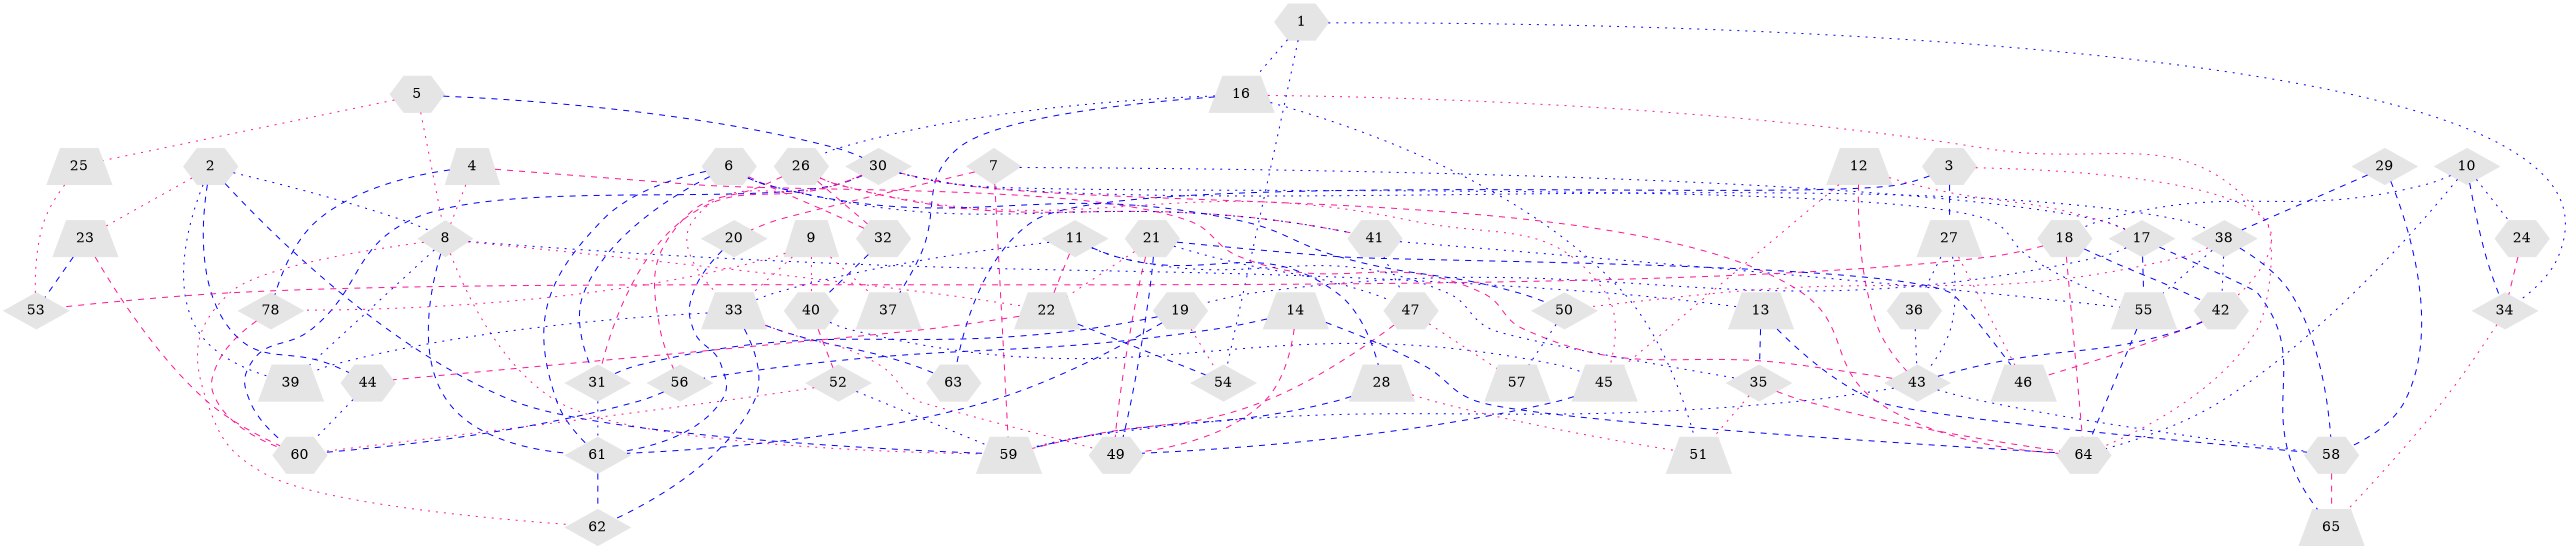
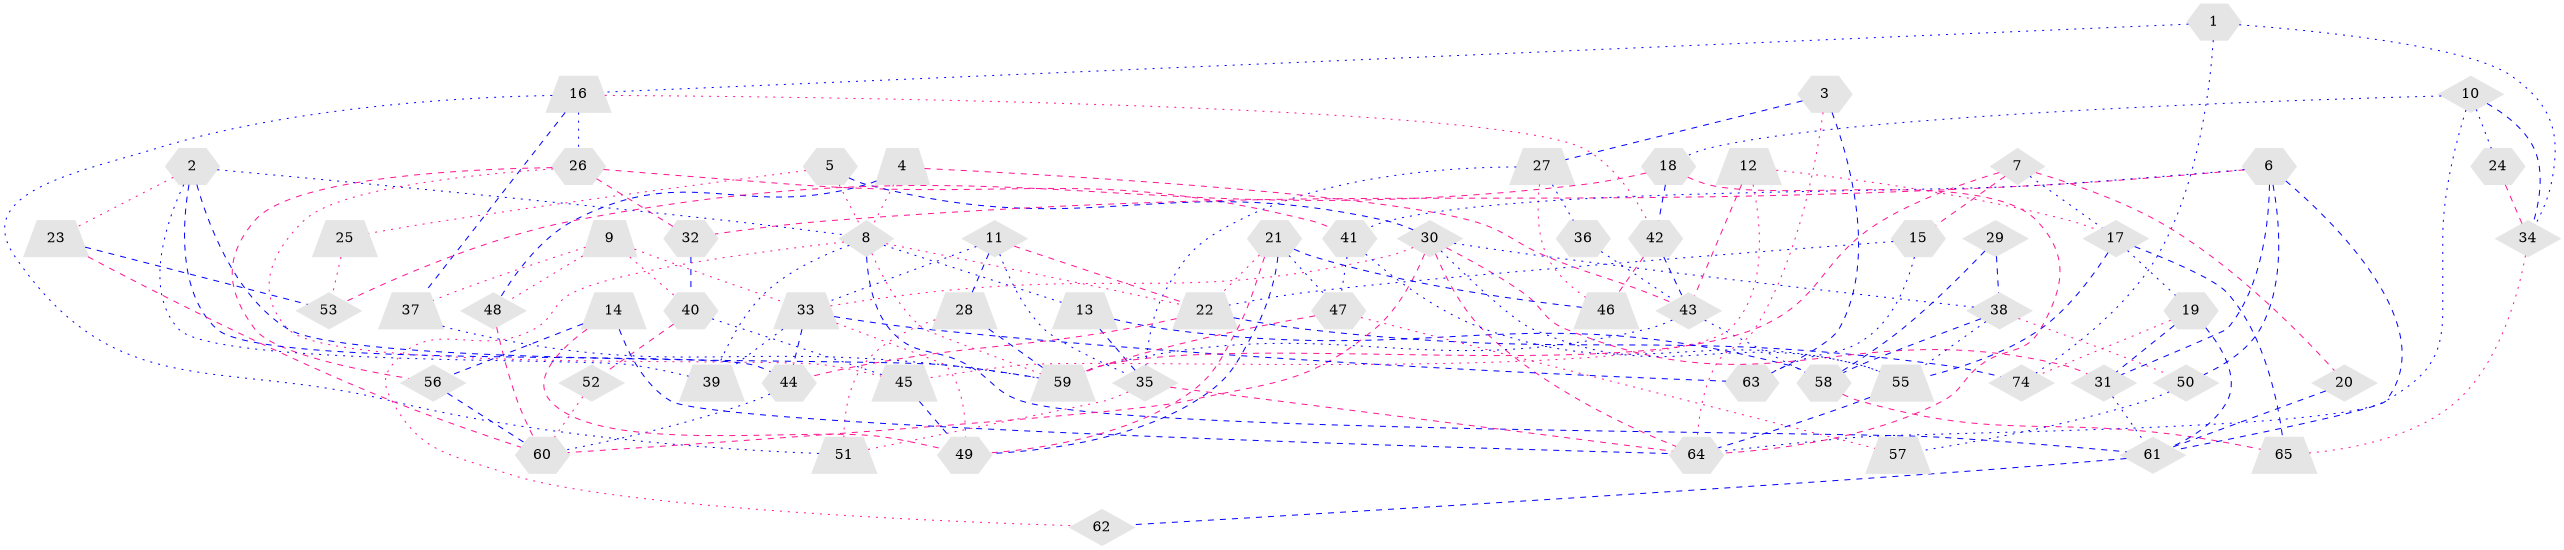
(480, 203) -> (1139, 408)
none -> (1918, 239)
(2223, 268) -> none
(271, 311) -> (493, 311)
(1953, 317) -> (1320, 191)
(1224, 383) -> (2022, 383)
(932, 422) -> (740, 357)
(713, 455) -> (799, 341)
